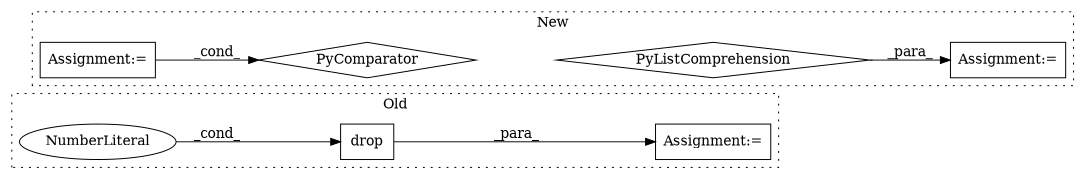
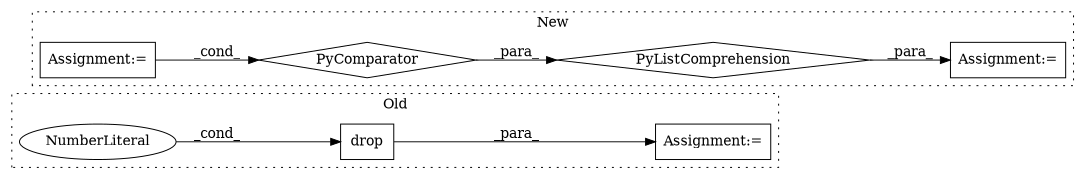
none -> (511, 60)
